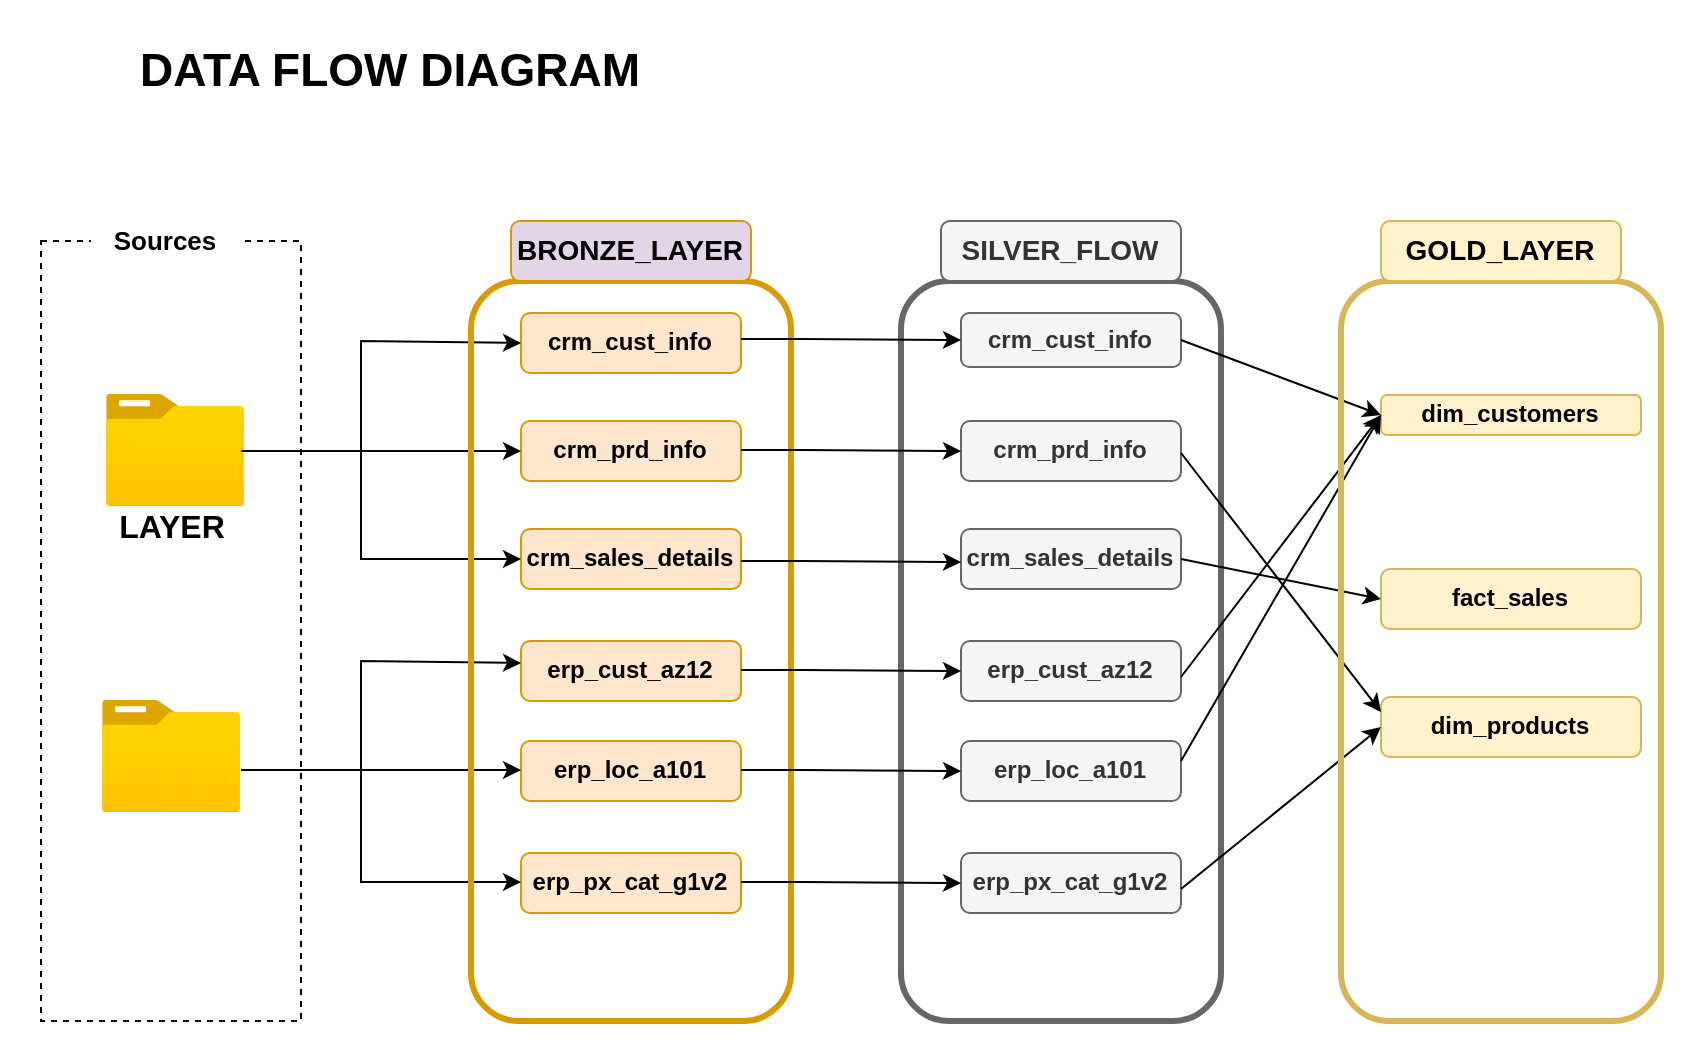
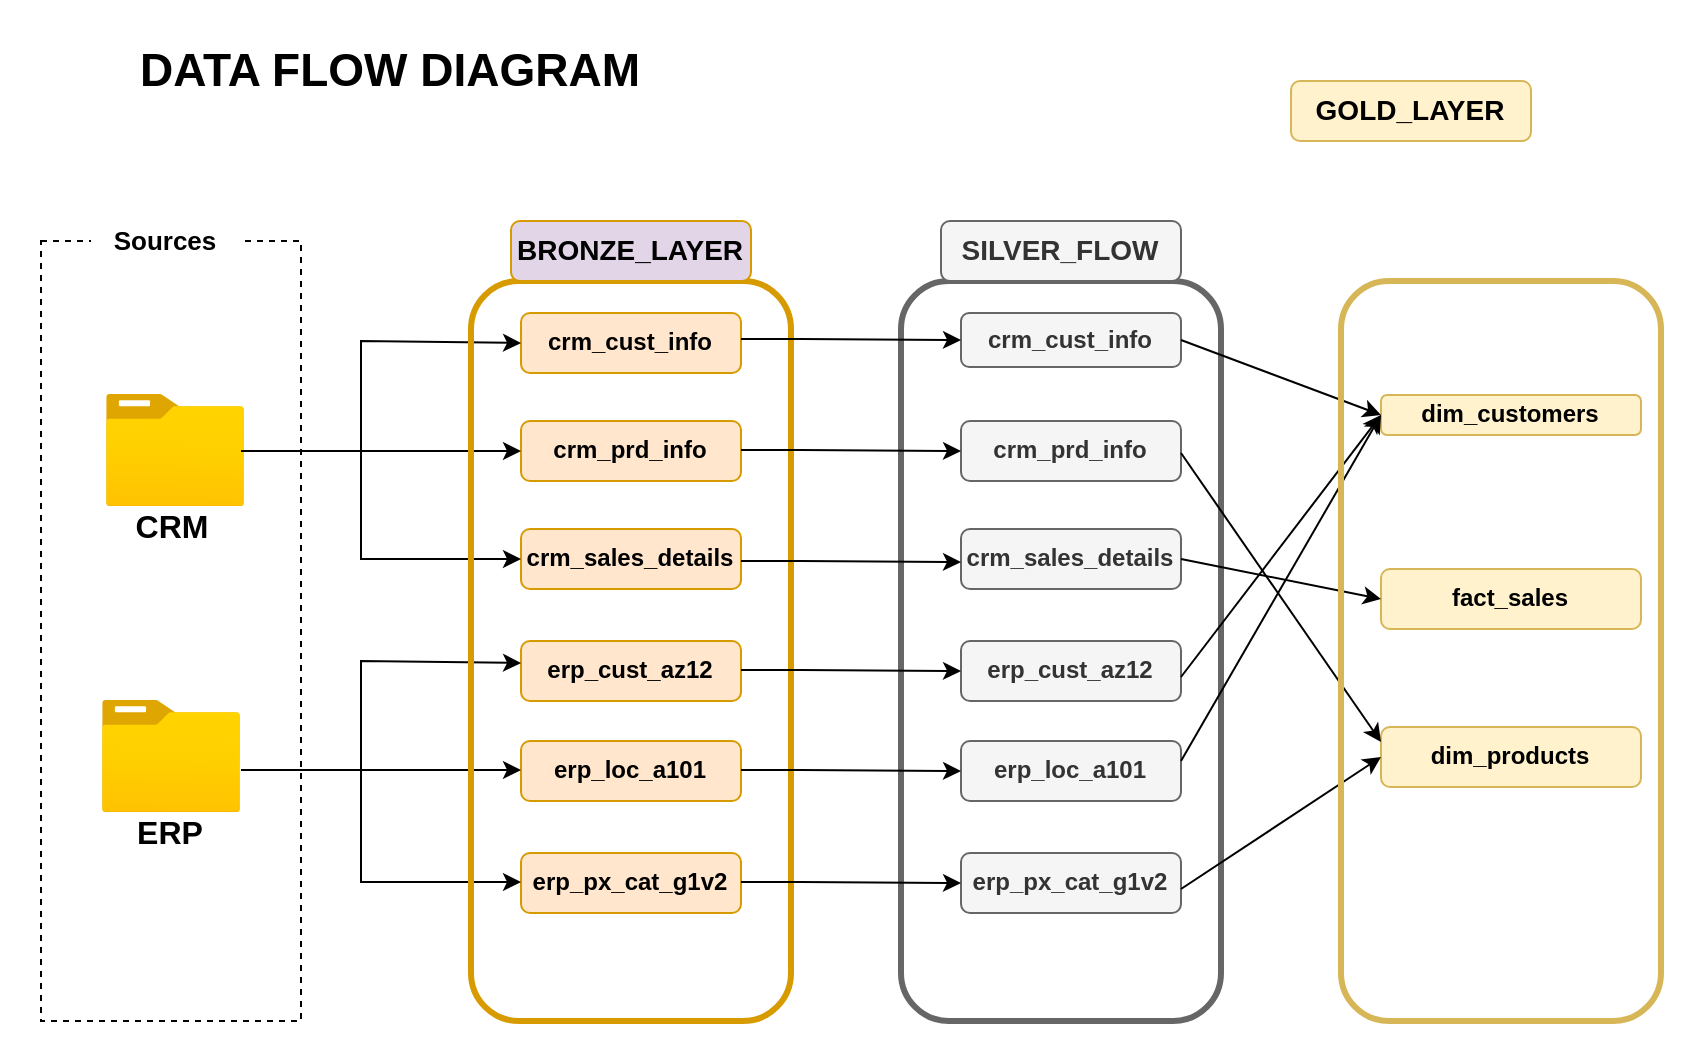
(1501, 251) -> (1411, 111)
(173, 527) -> (173, 527)
(1511, 727) -> (1511, 757)
none -> (171, 833)
